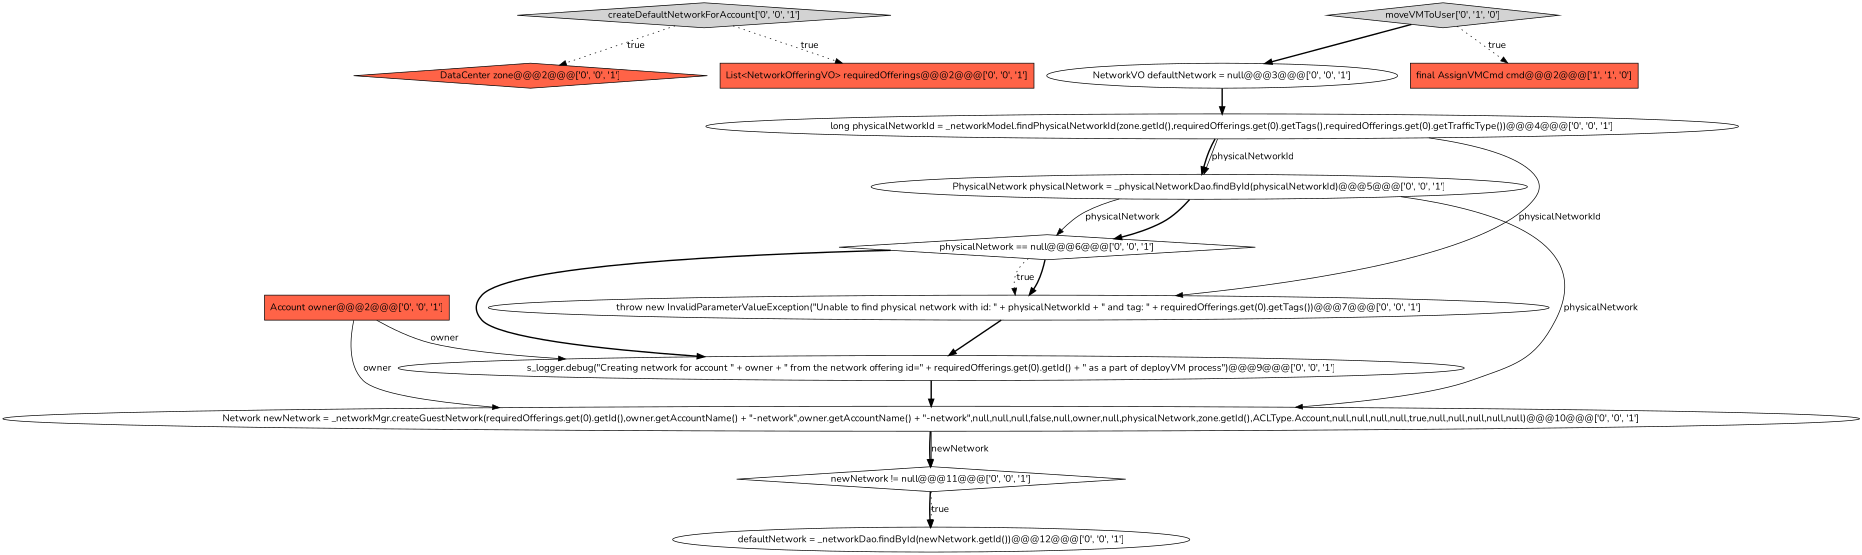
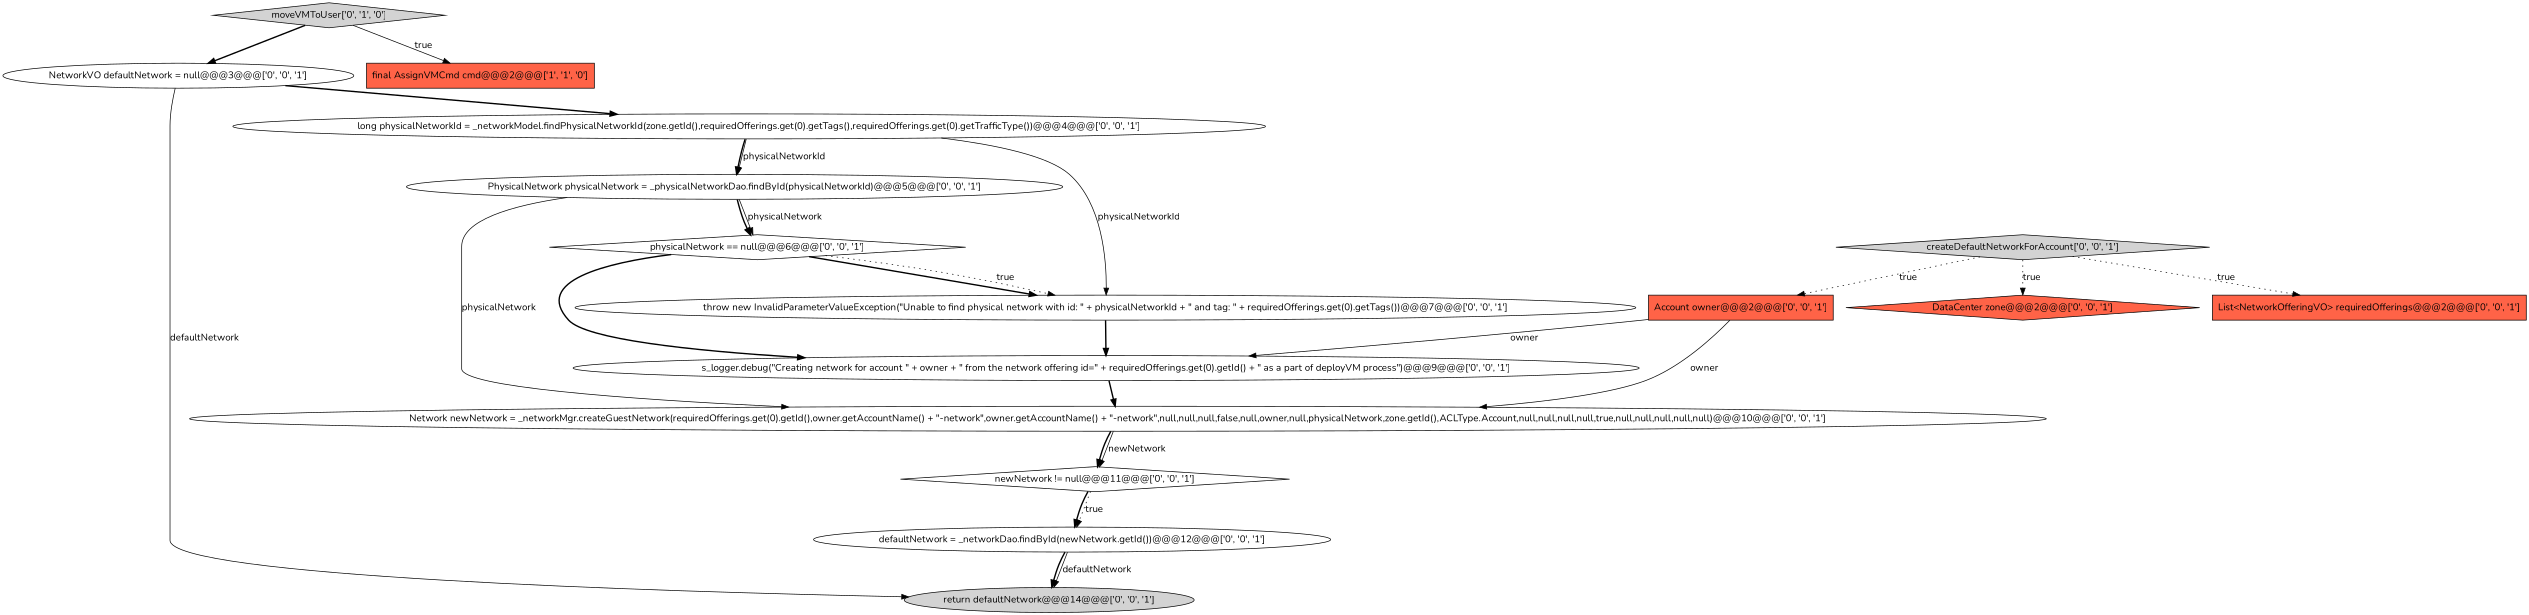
(1480, 43) -> (398, 43)
none -> (1892, 275)
none -> (1049, 600)
